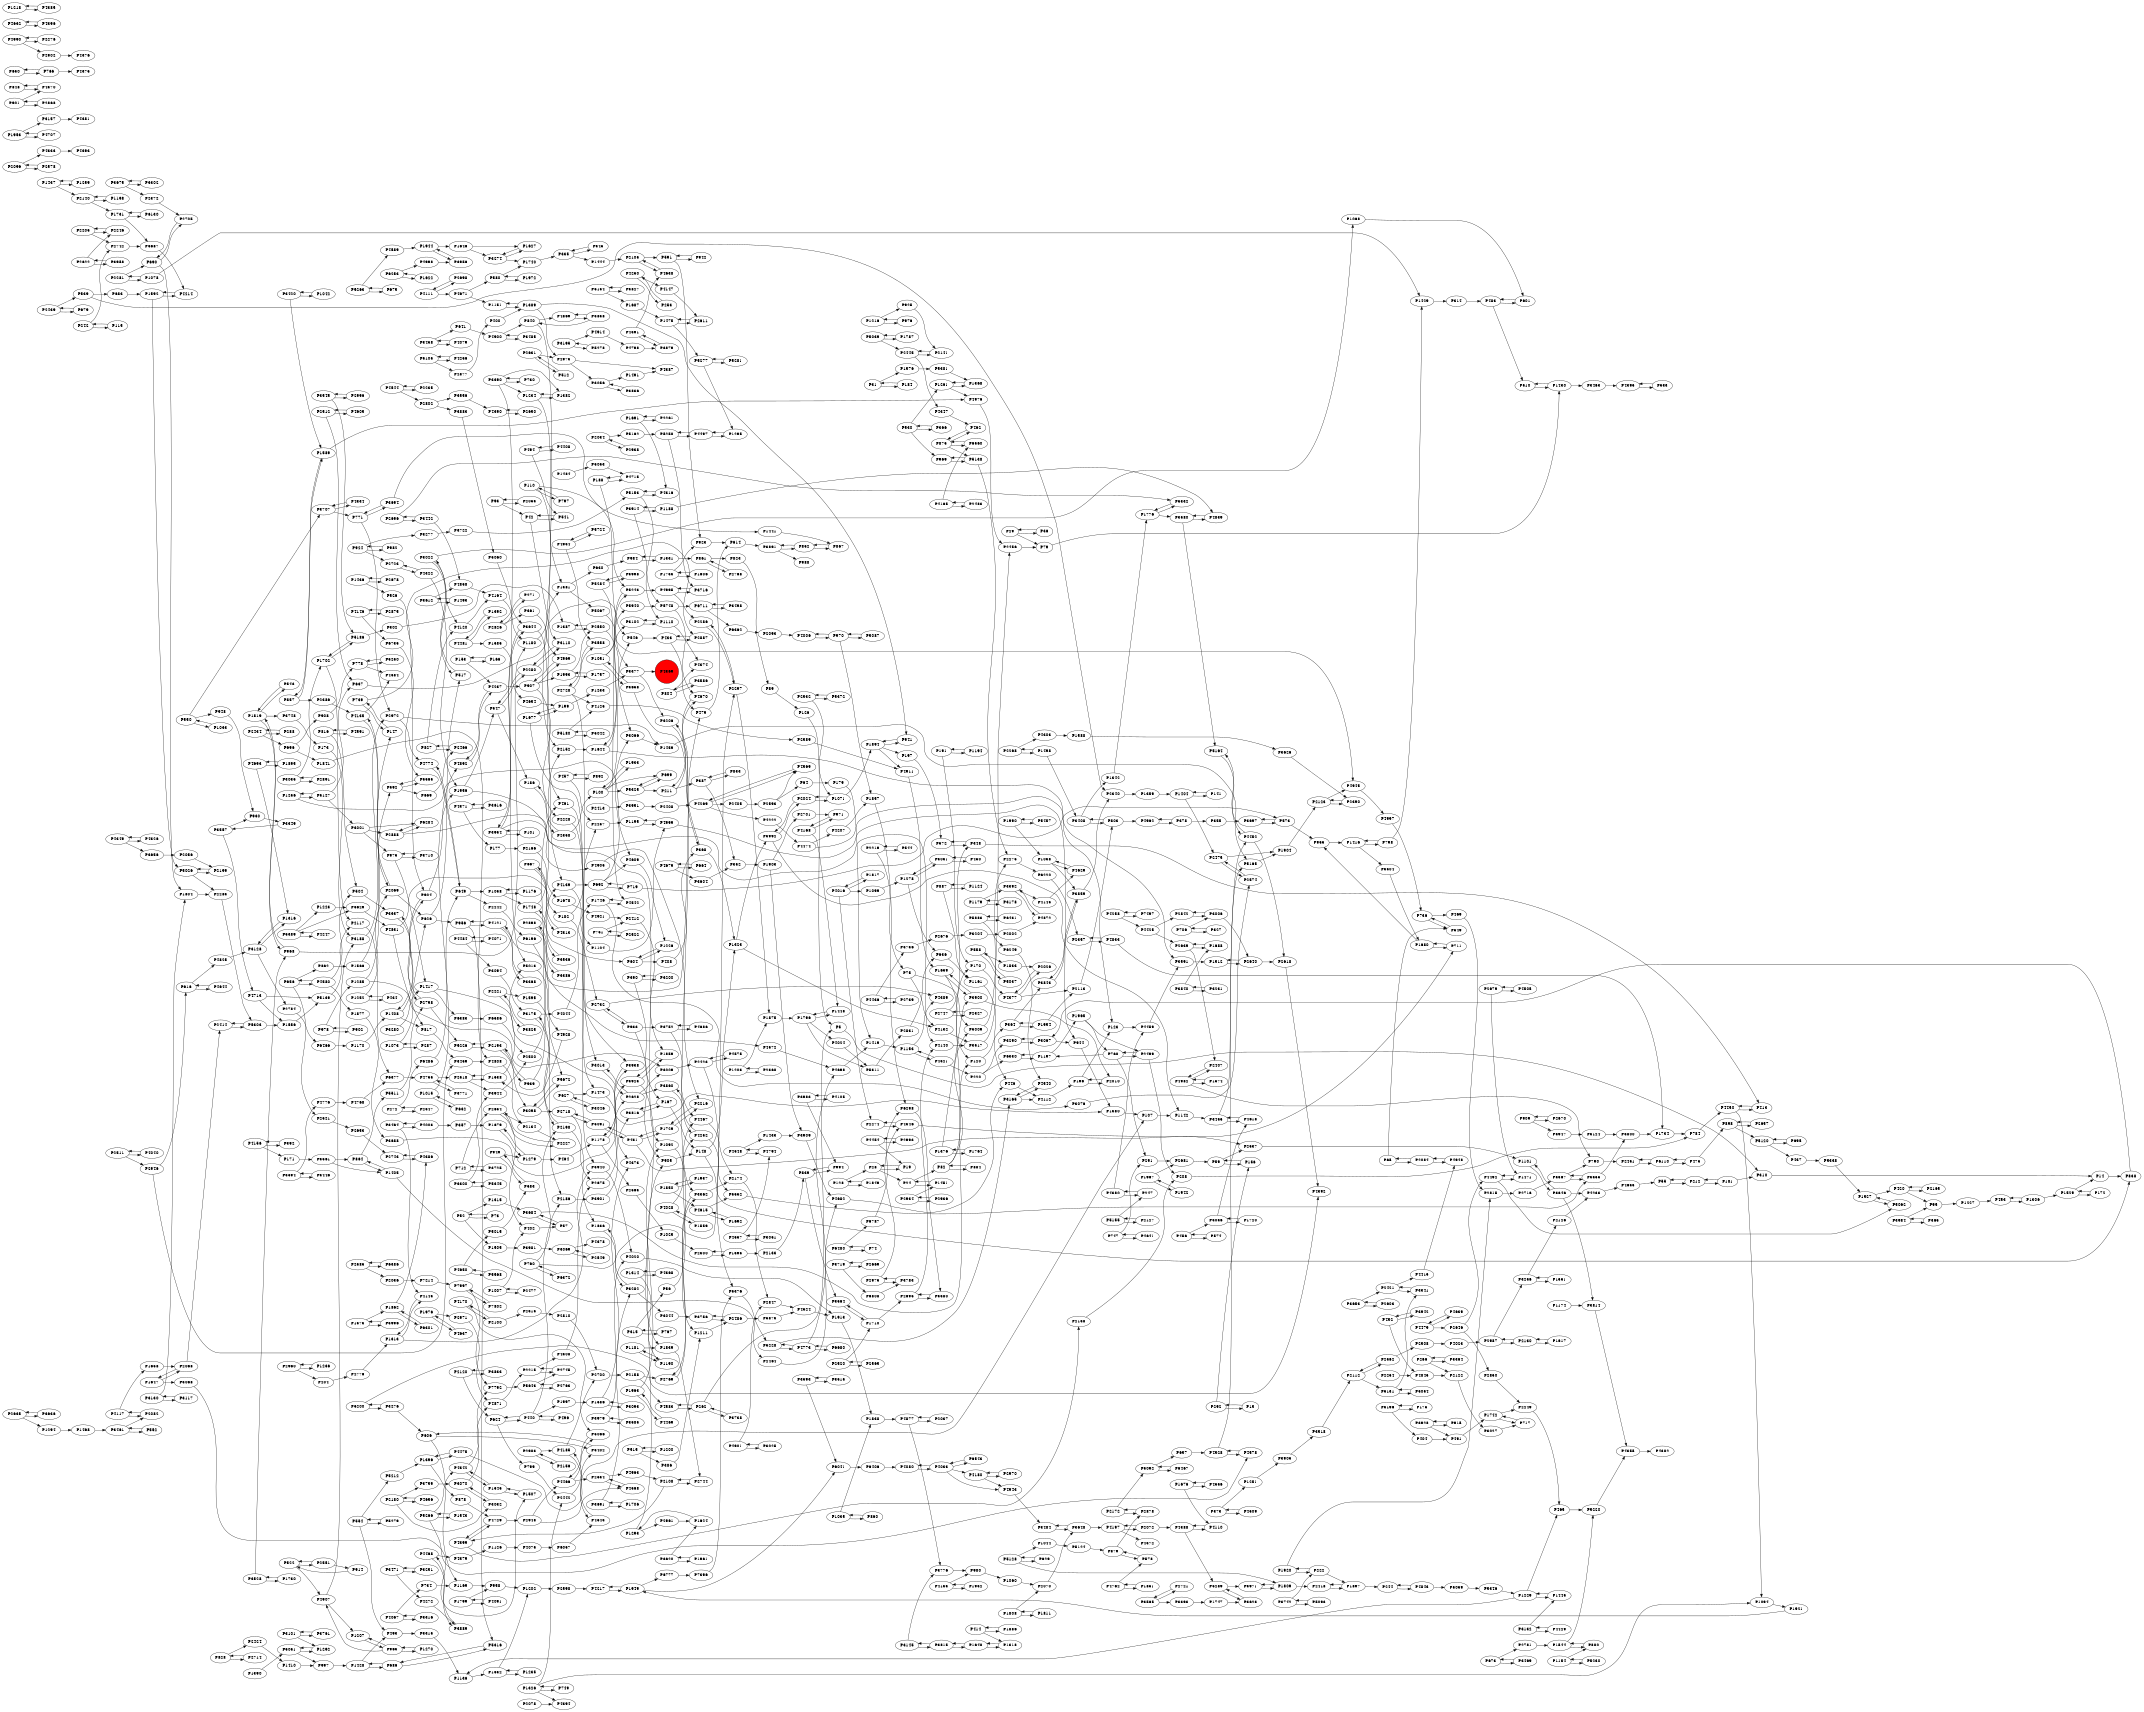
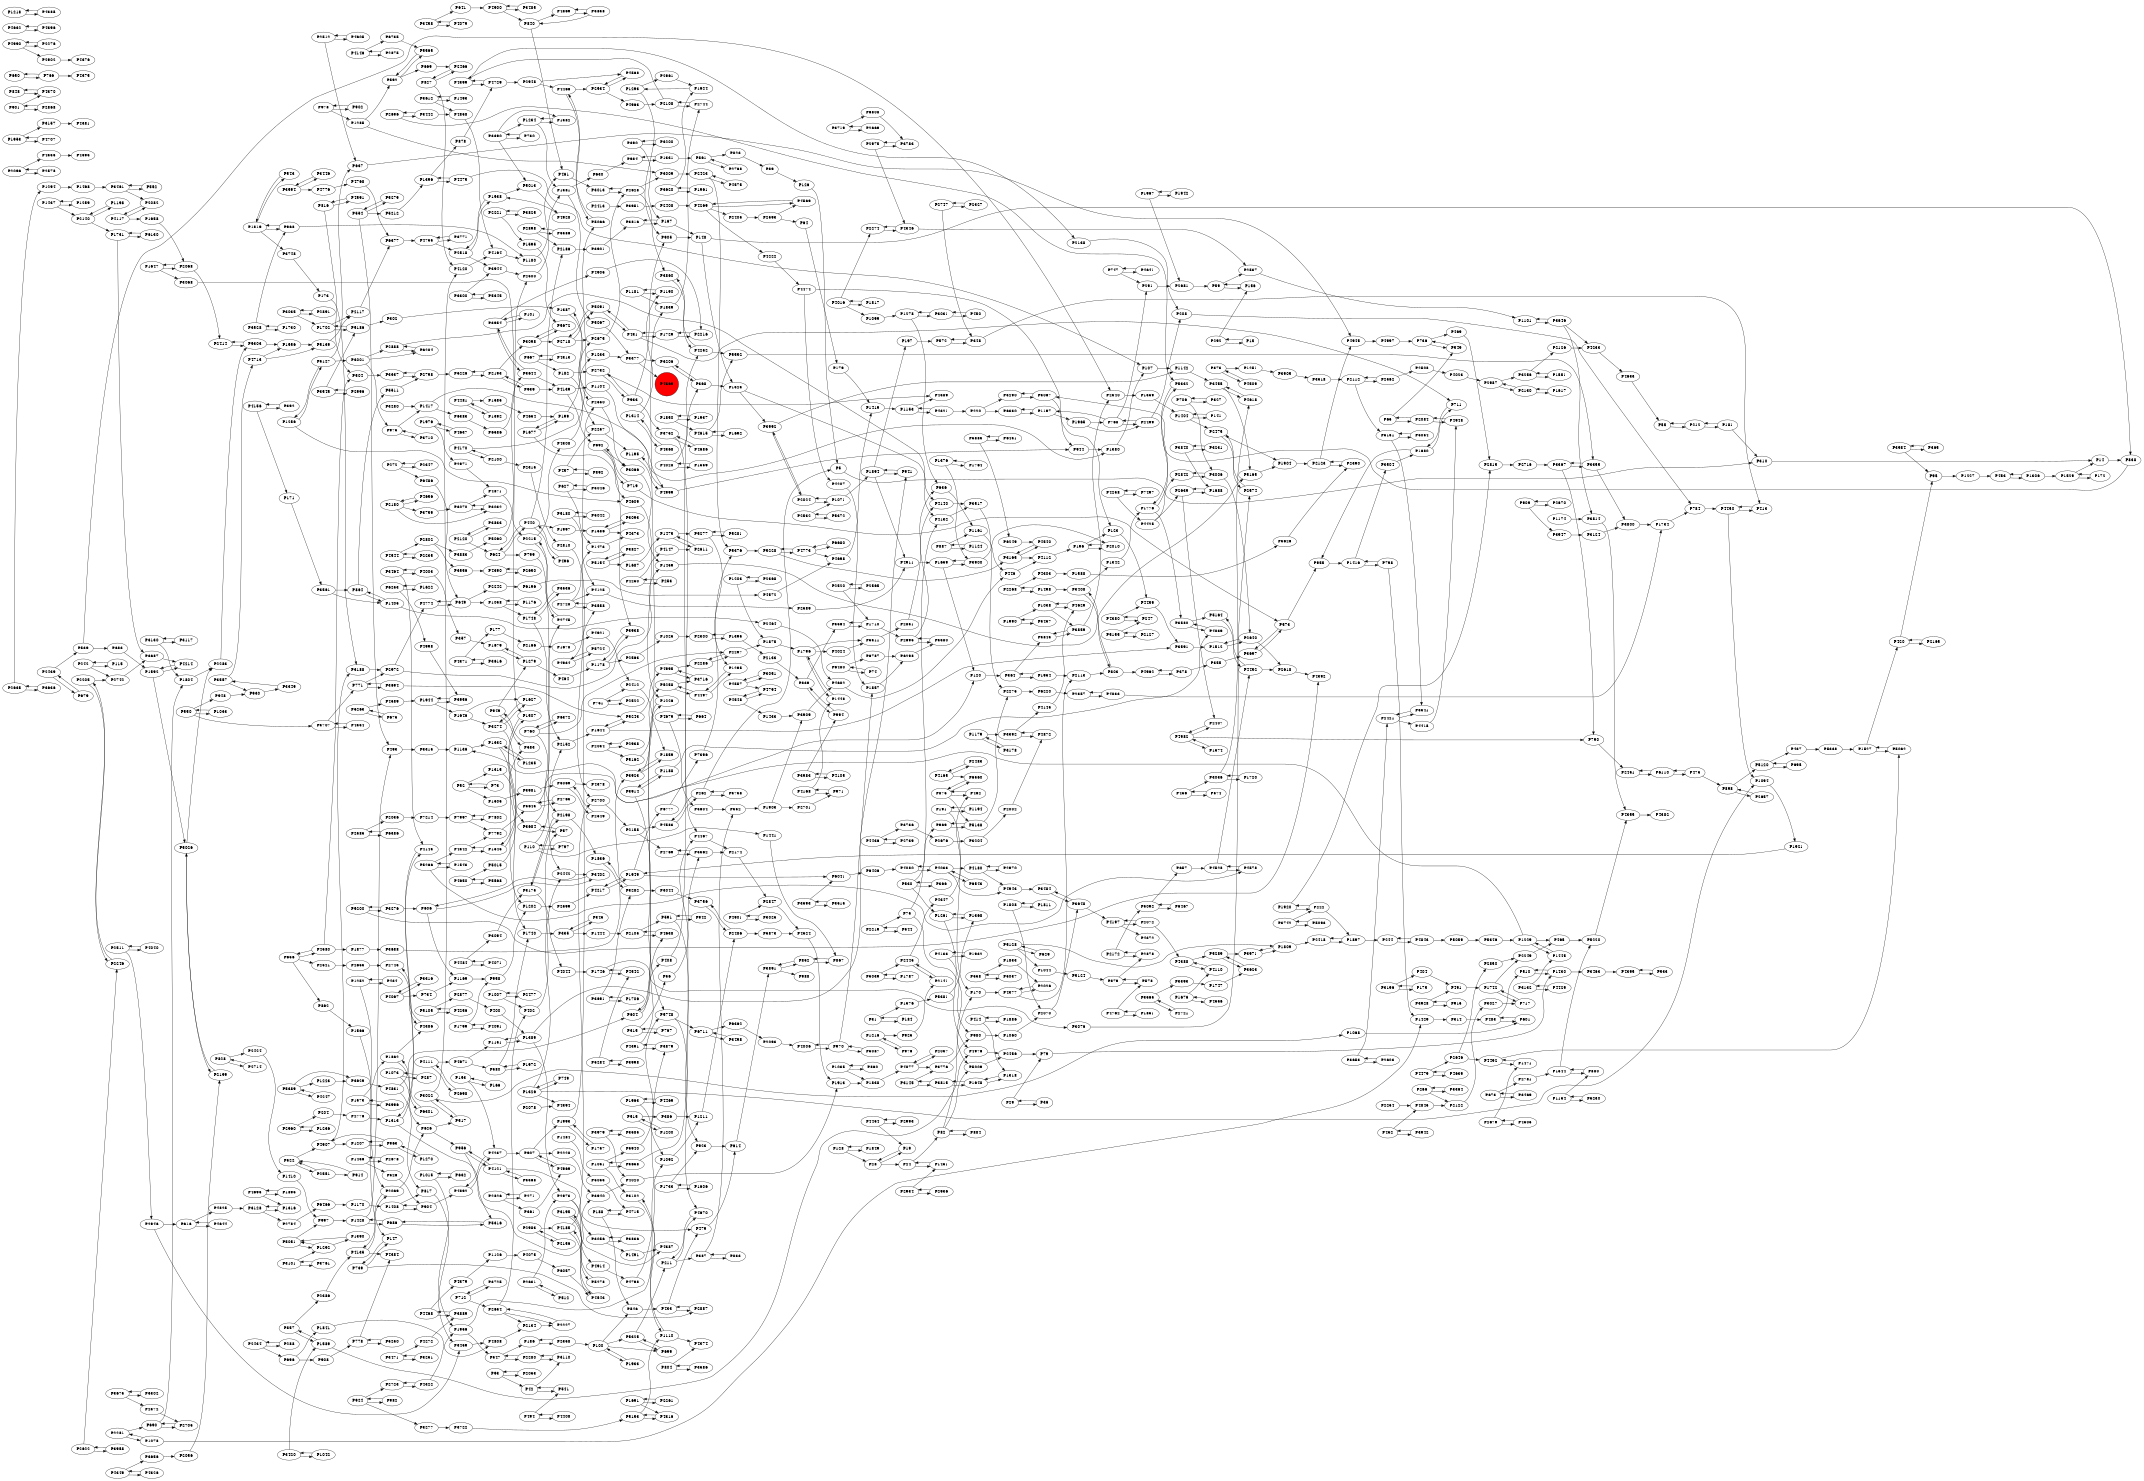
none -> (339, 1243)
(564, 1589) -> (564, 907)
